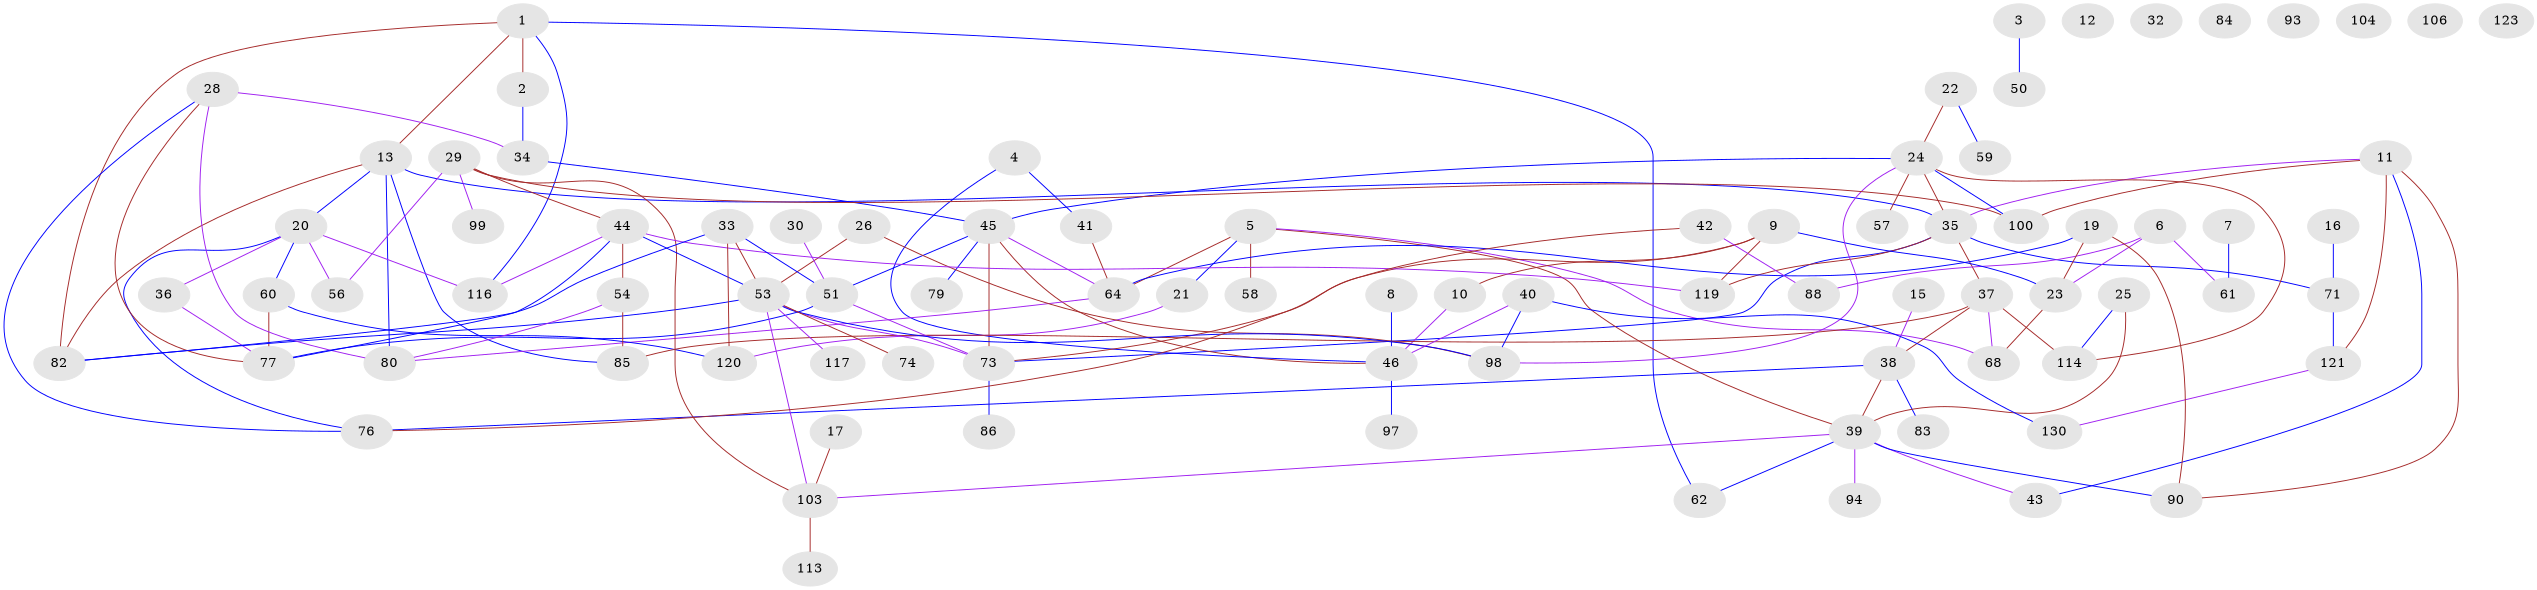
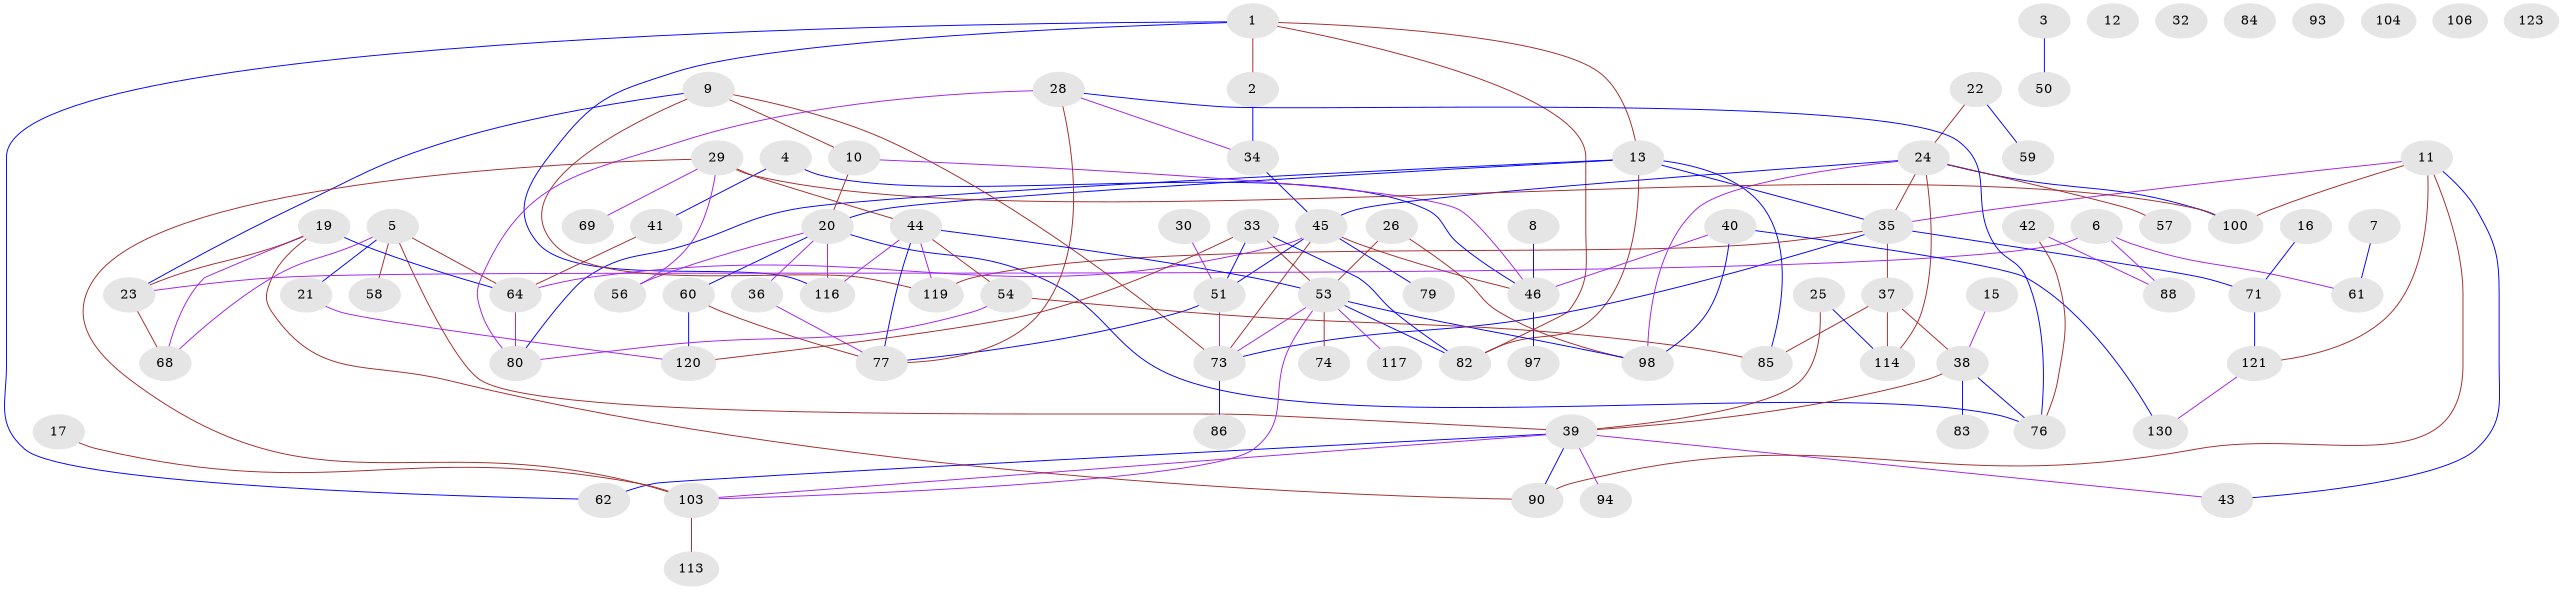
none -> (840, 194)
(478, 226) -> (588, 226)
(1990, 329) -> (218, 272)
